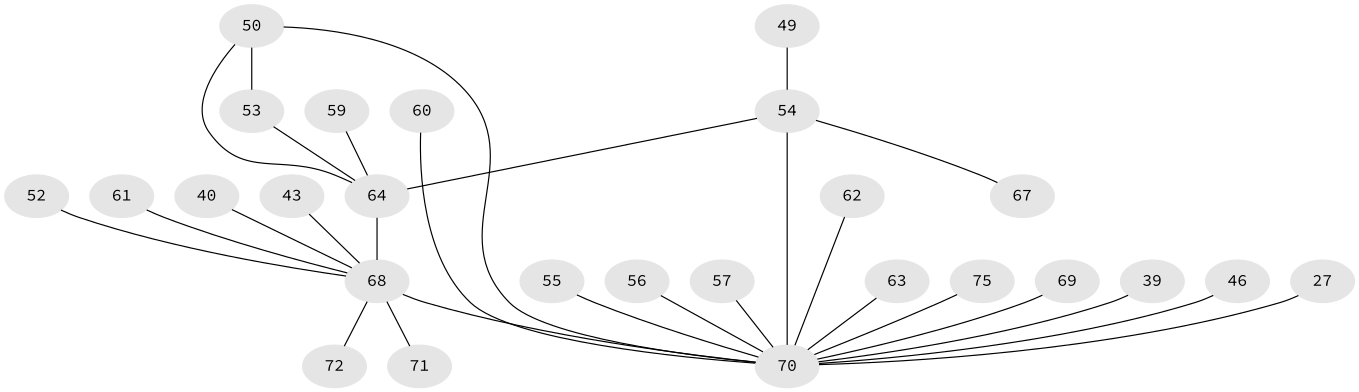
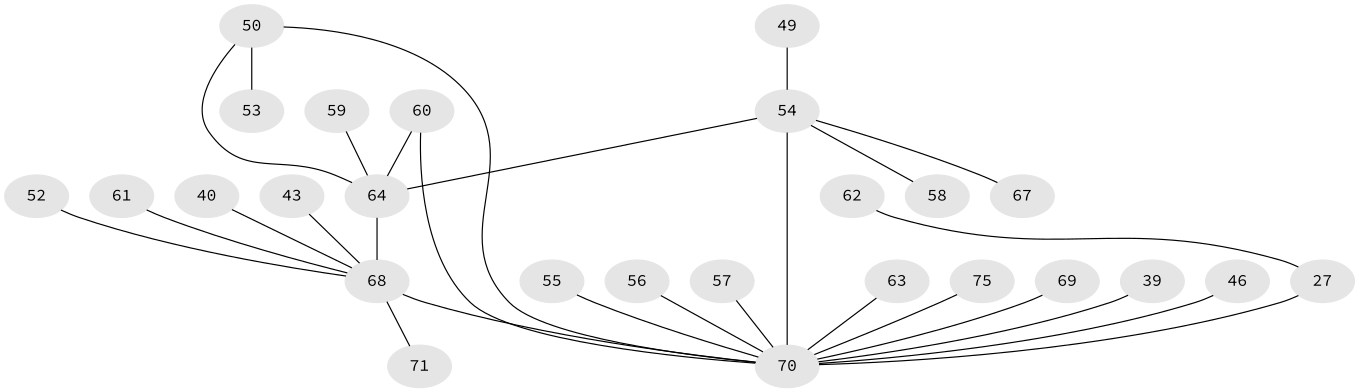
(314, 154) -> (399, 154)
none -> (937, 196)
(820, 281) -> (1087, 239)
(334, 366) -> none
